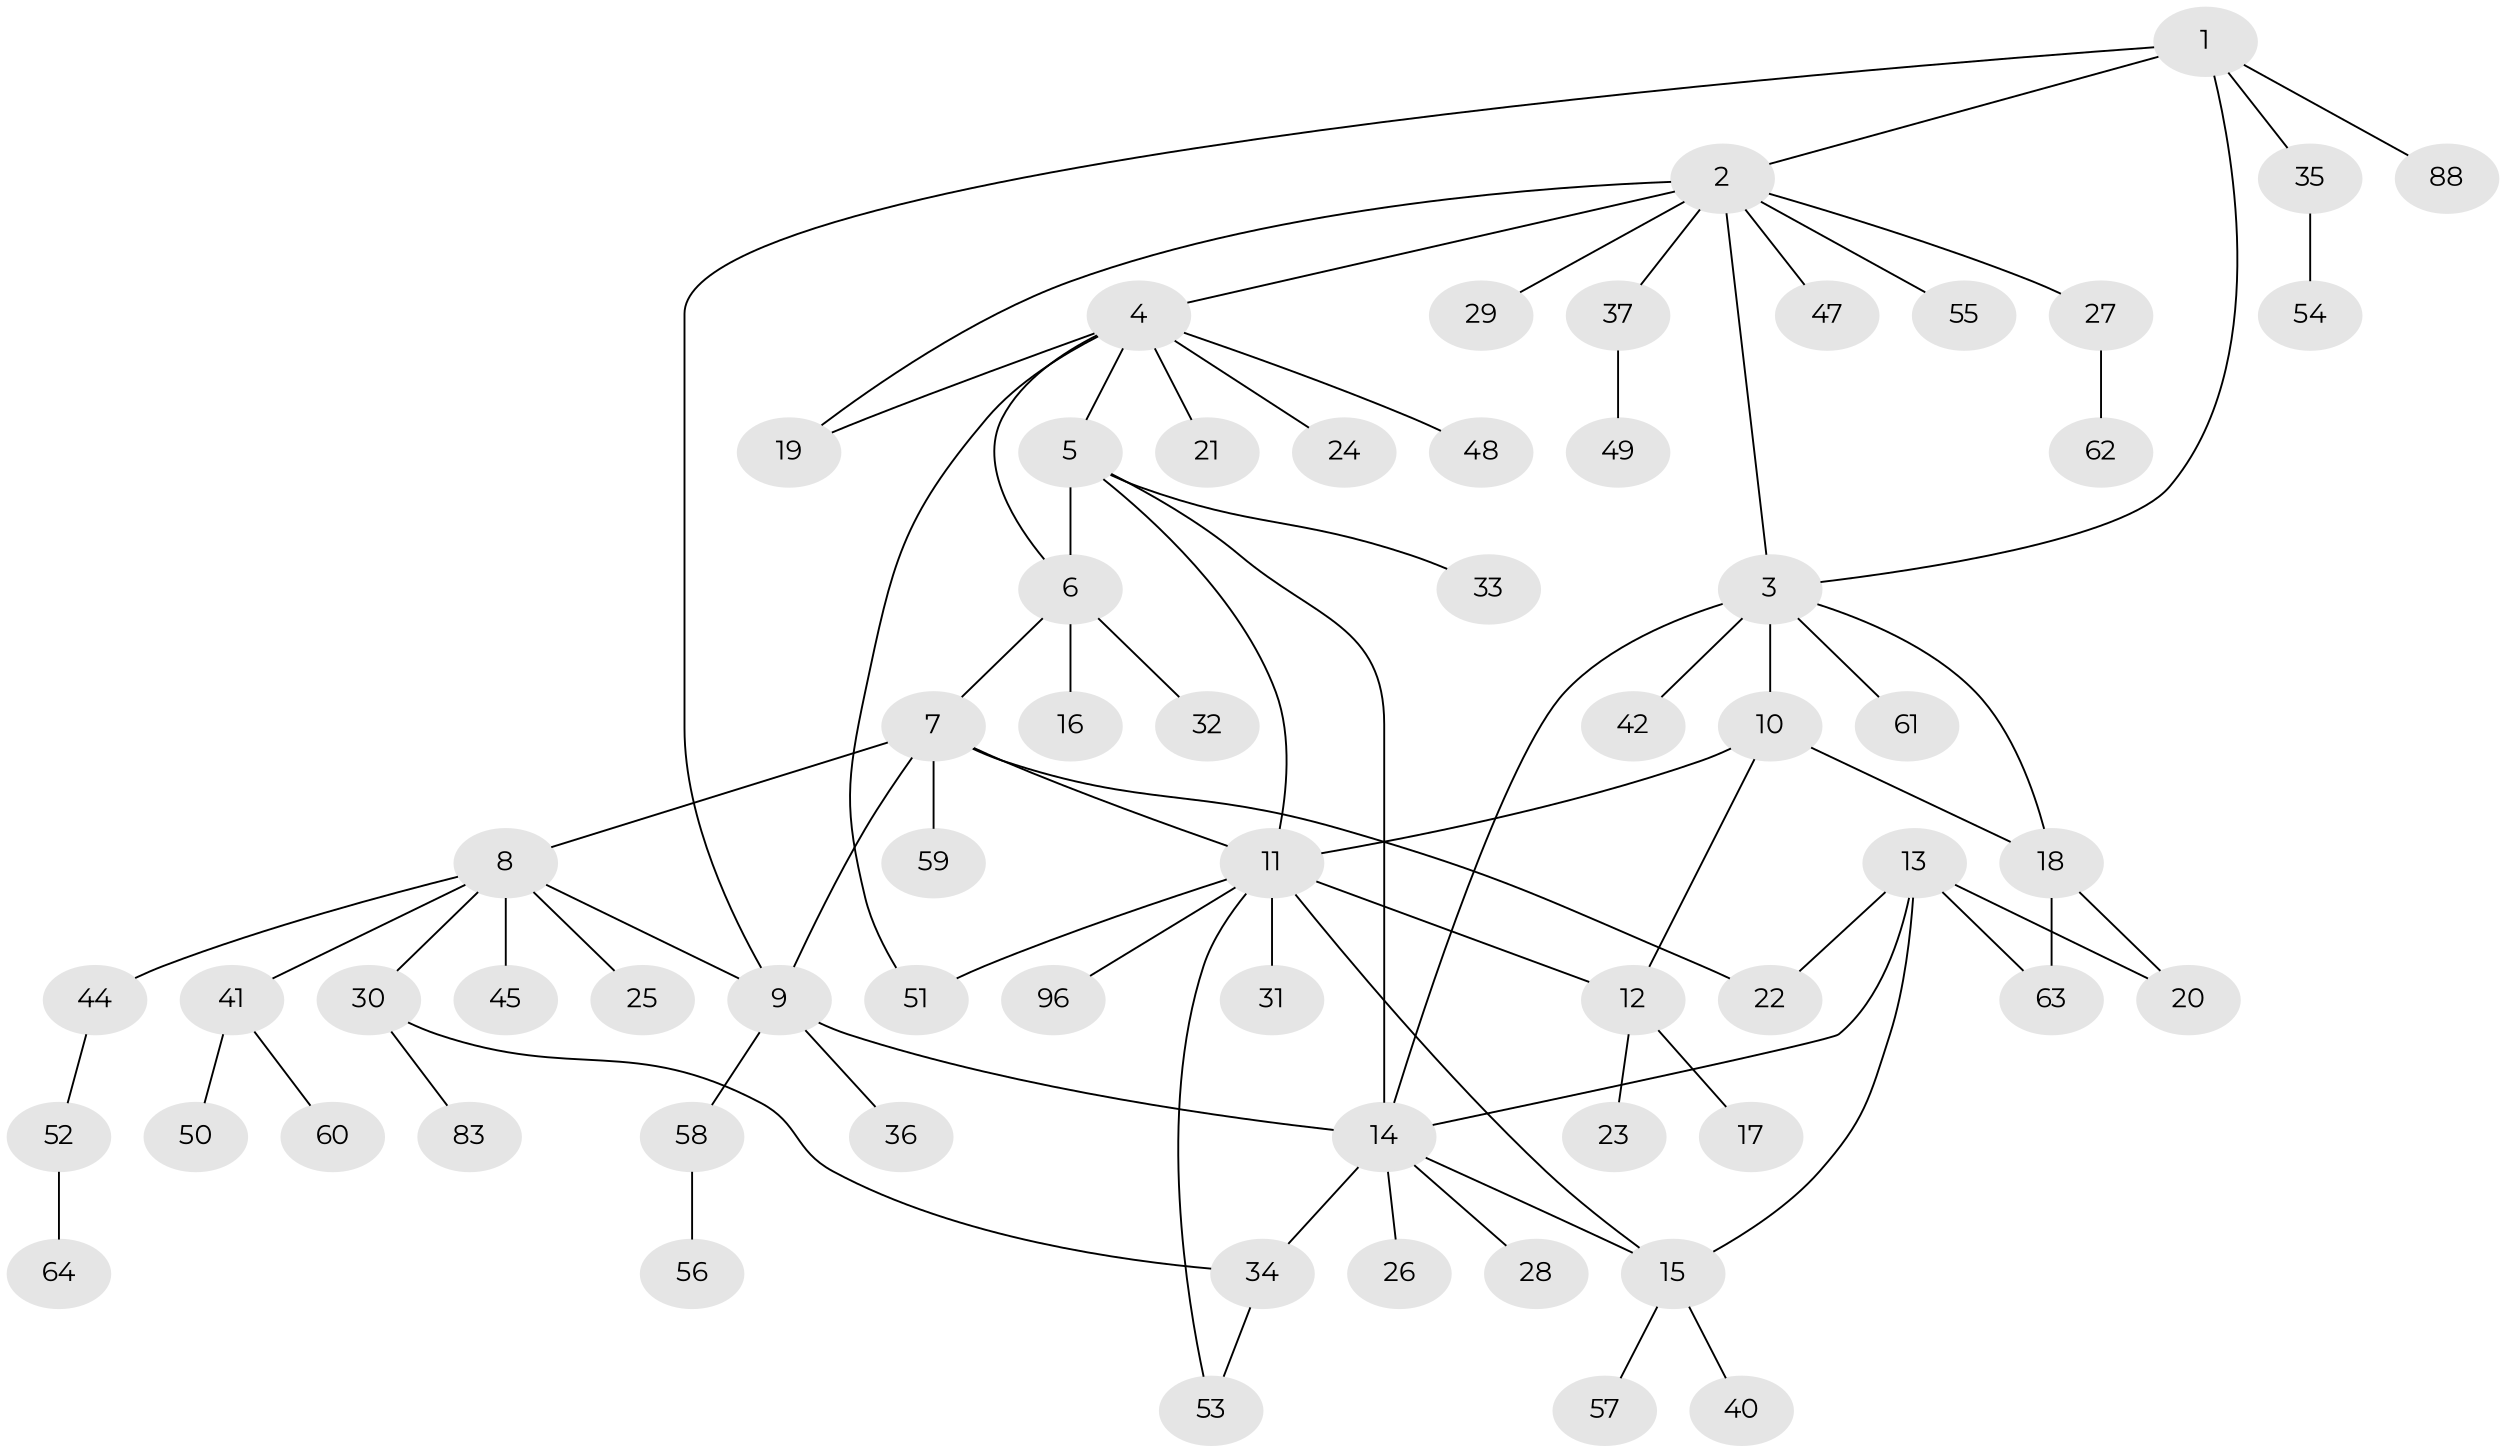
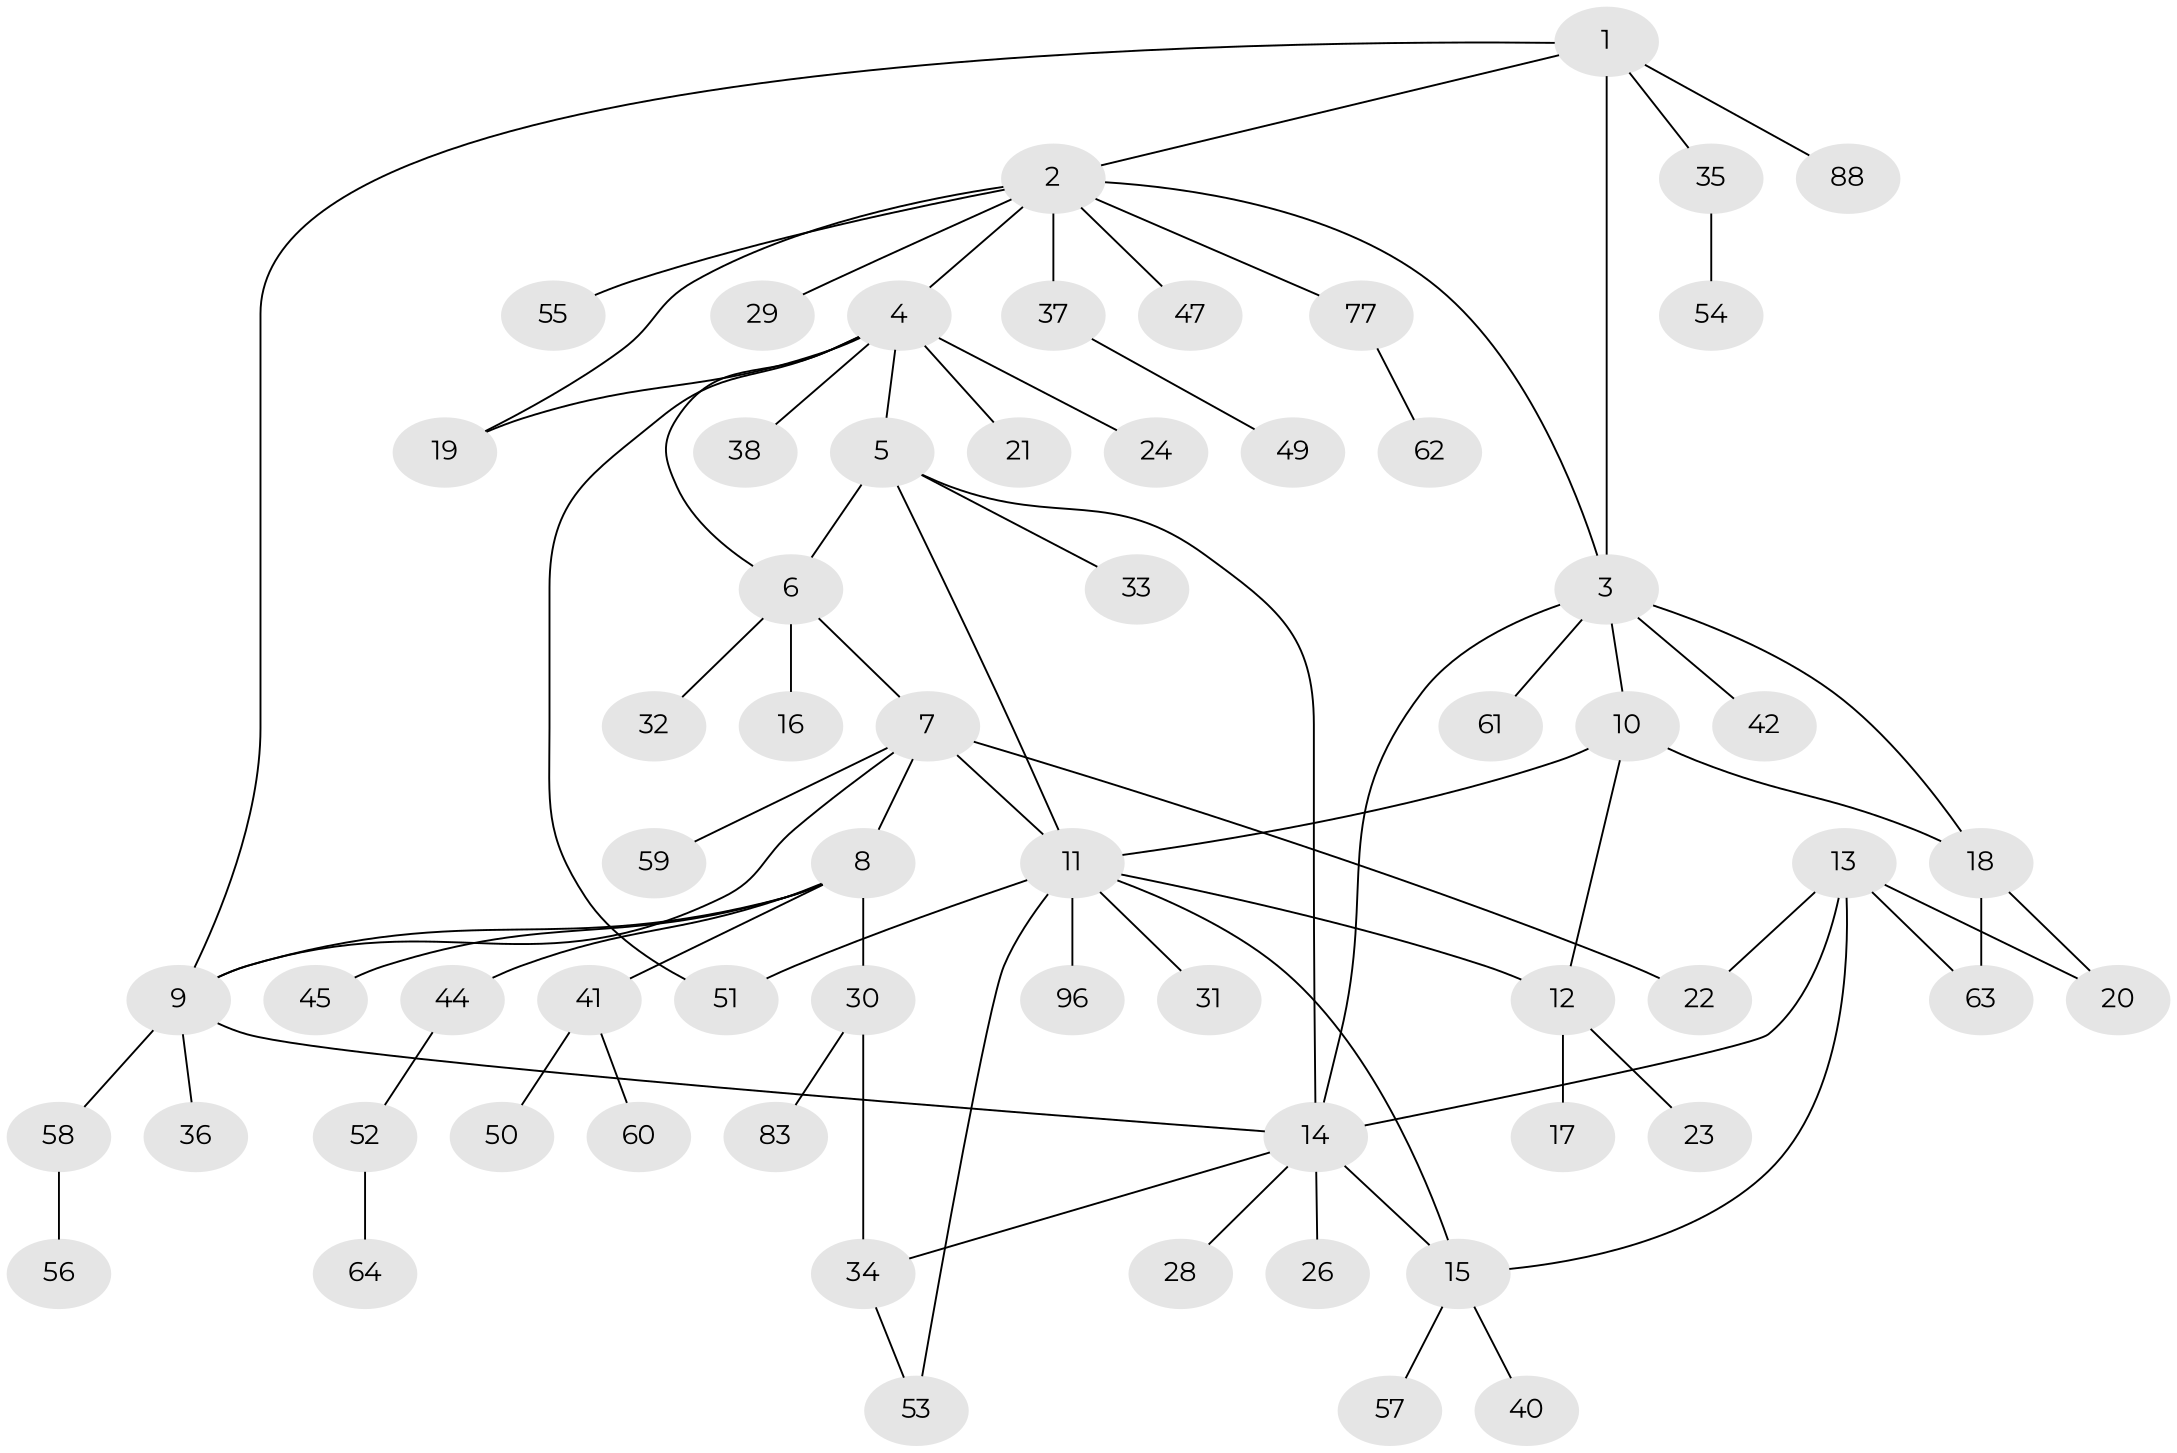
(2101, 316) -> (1361, 316)
(1481, 453) -> (745, 453)
(643, 1000) -> none
